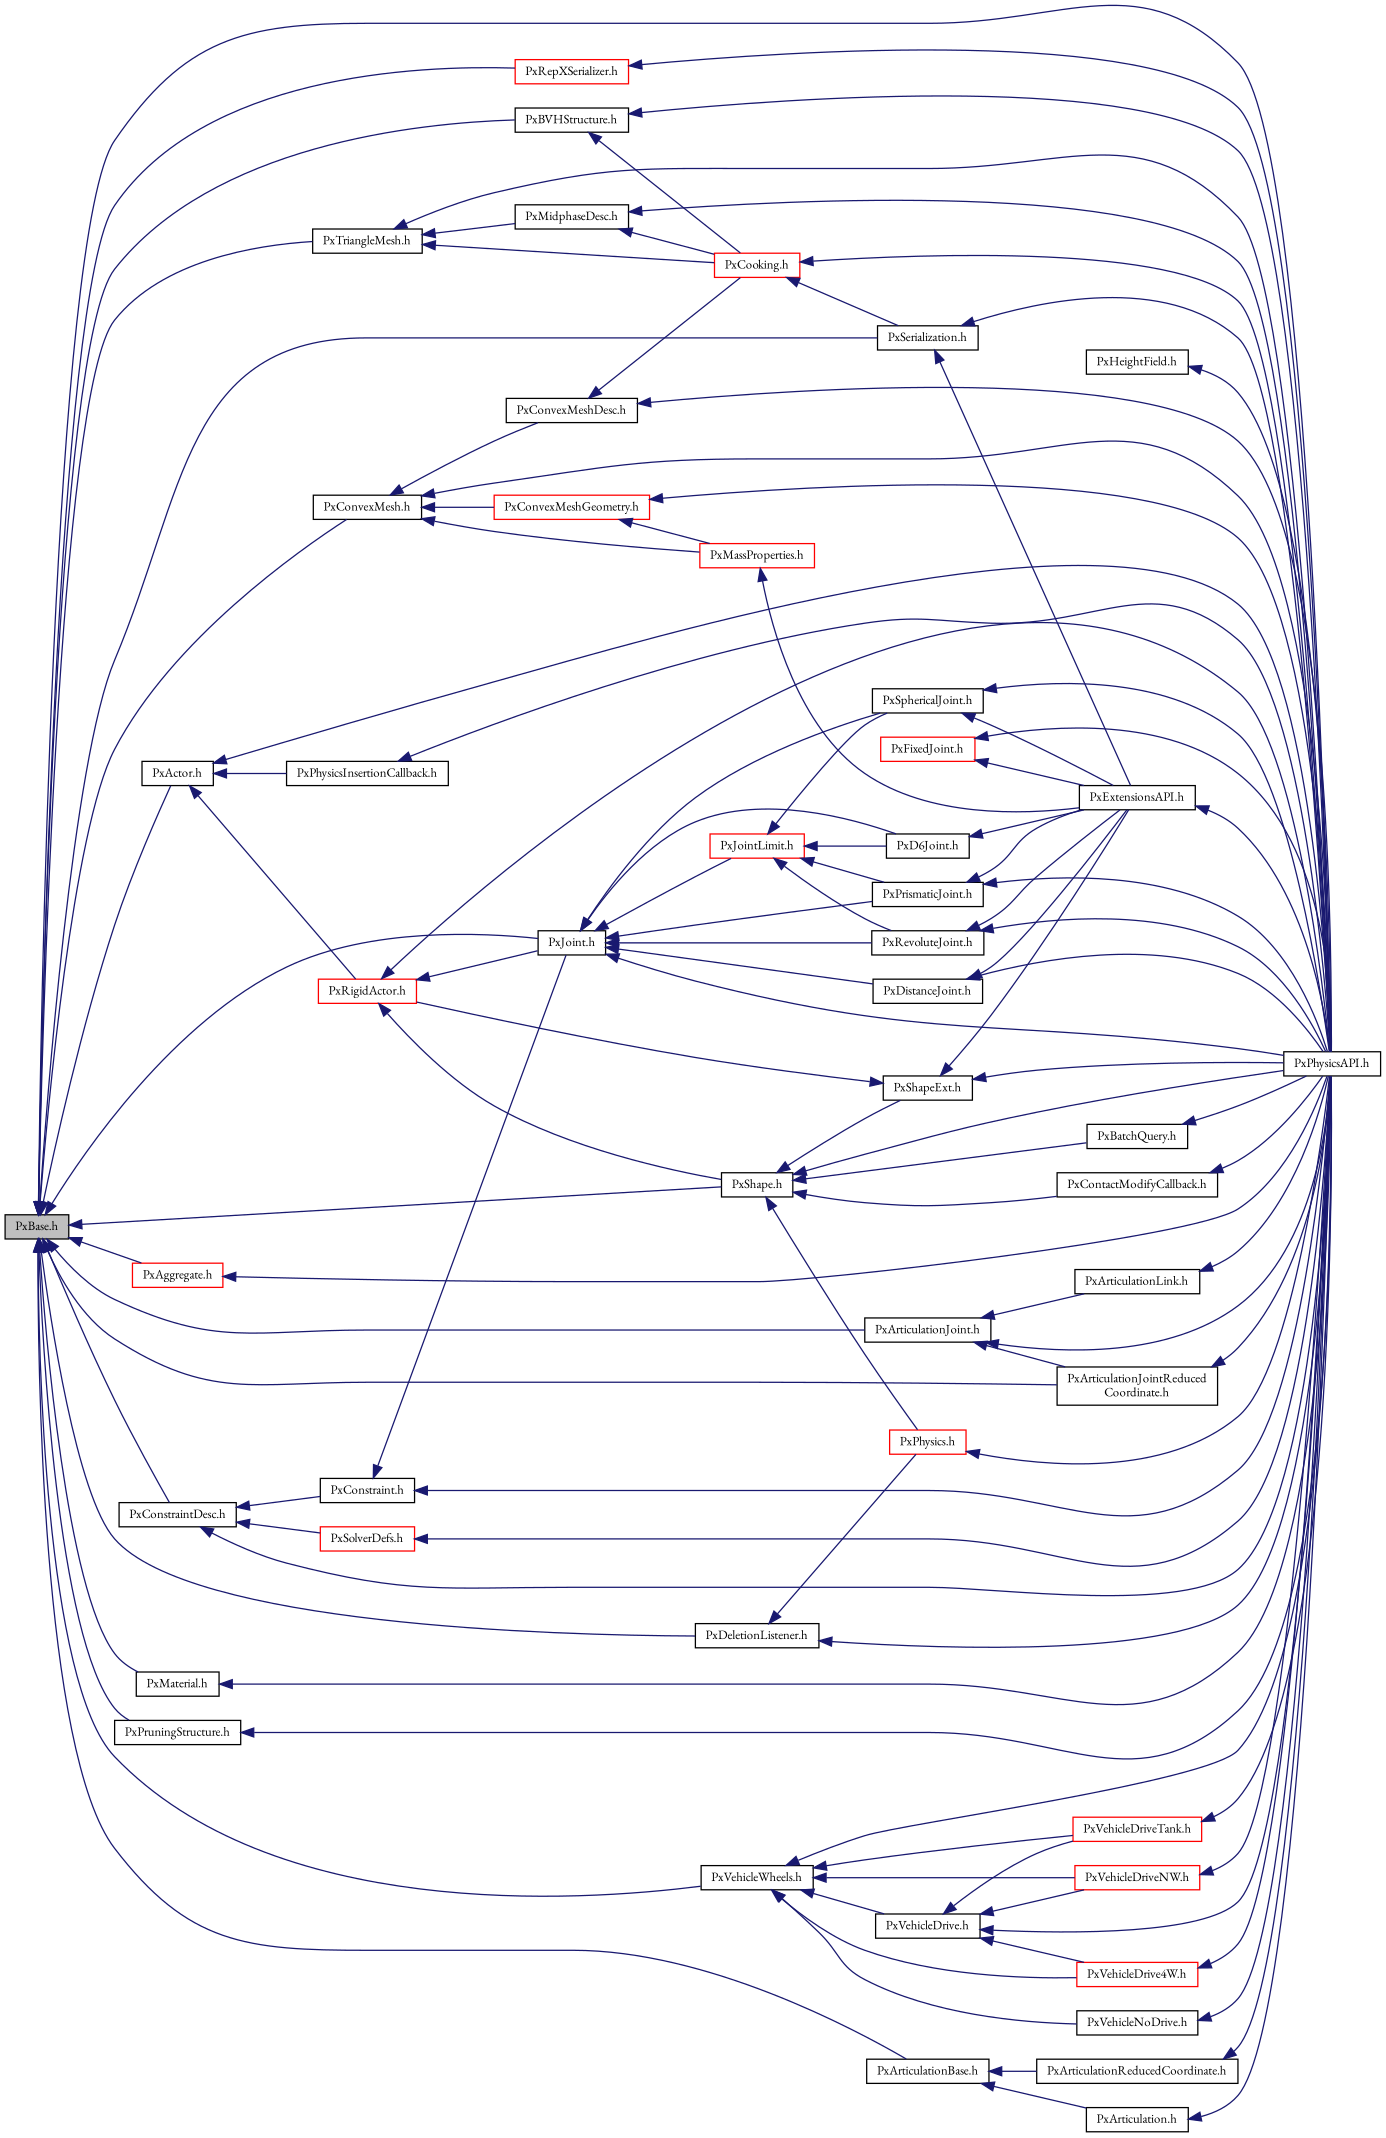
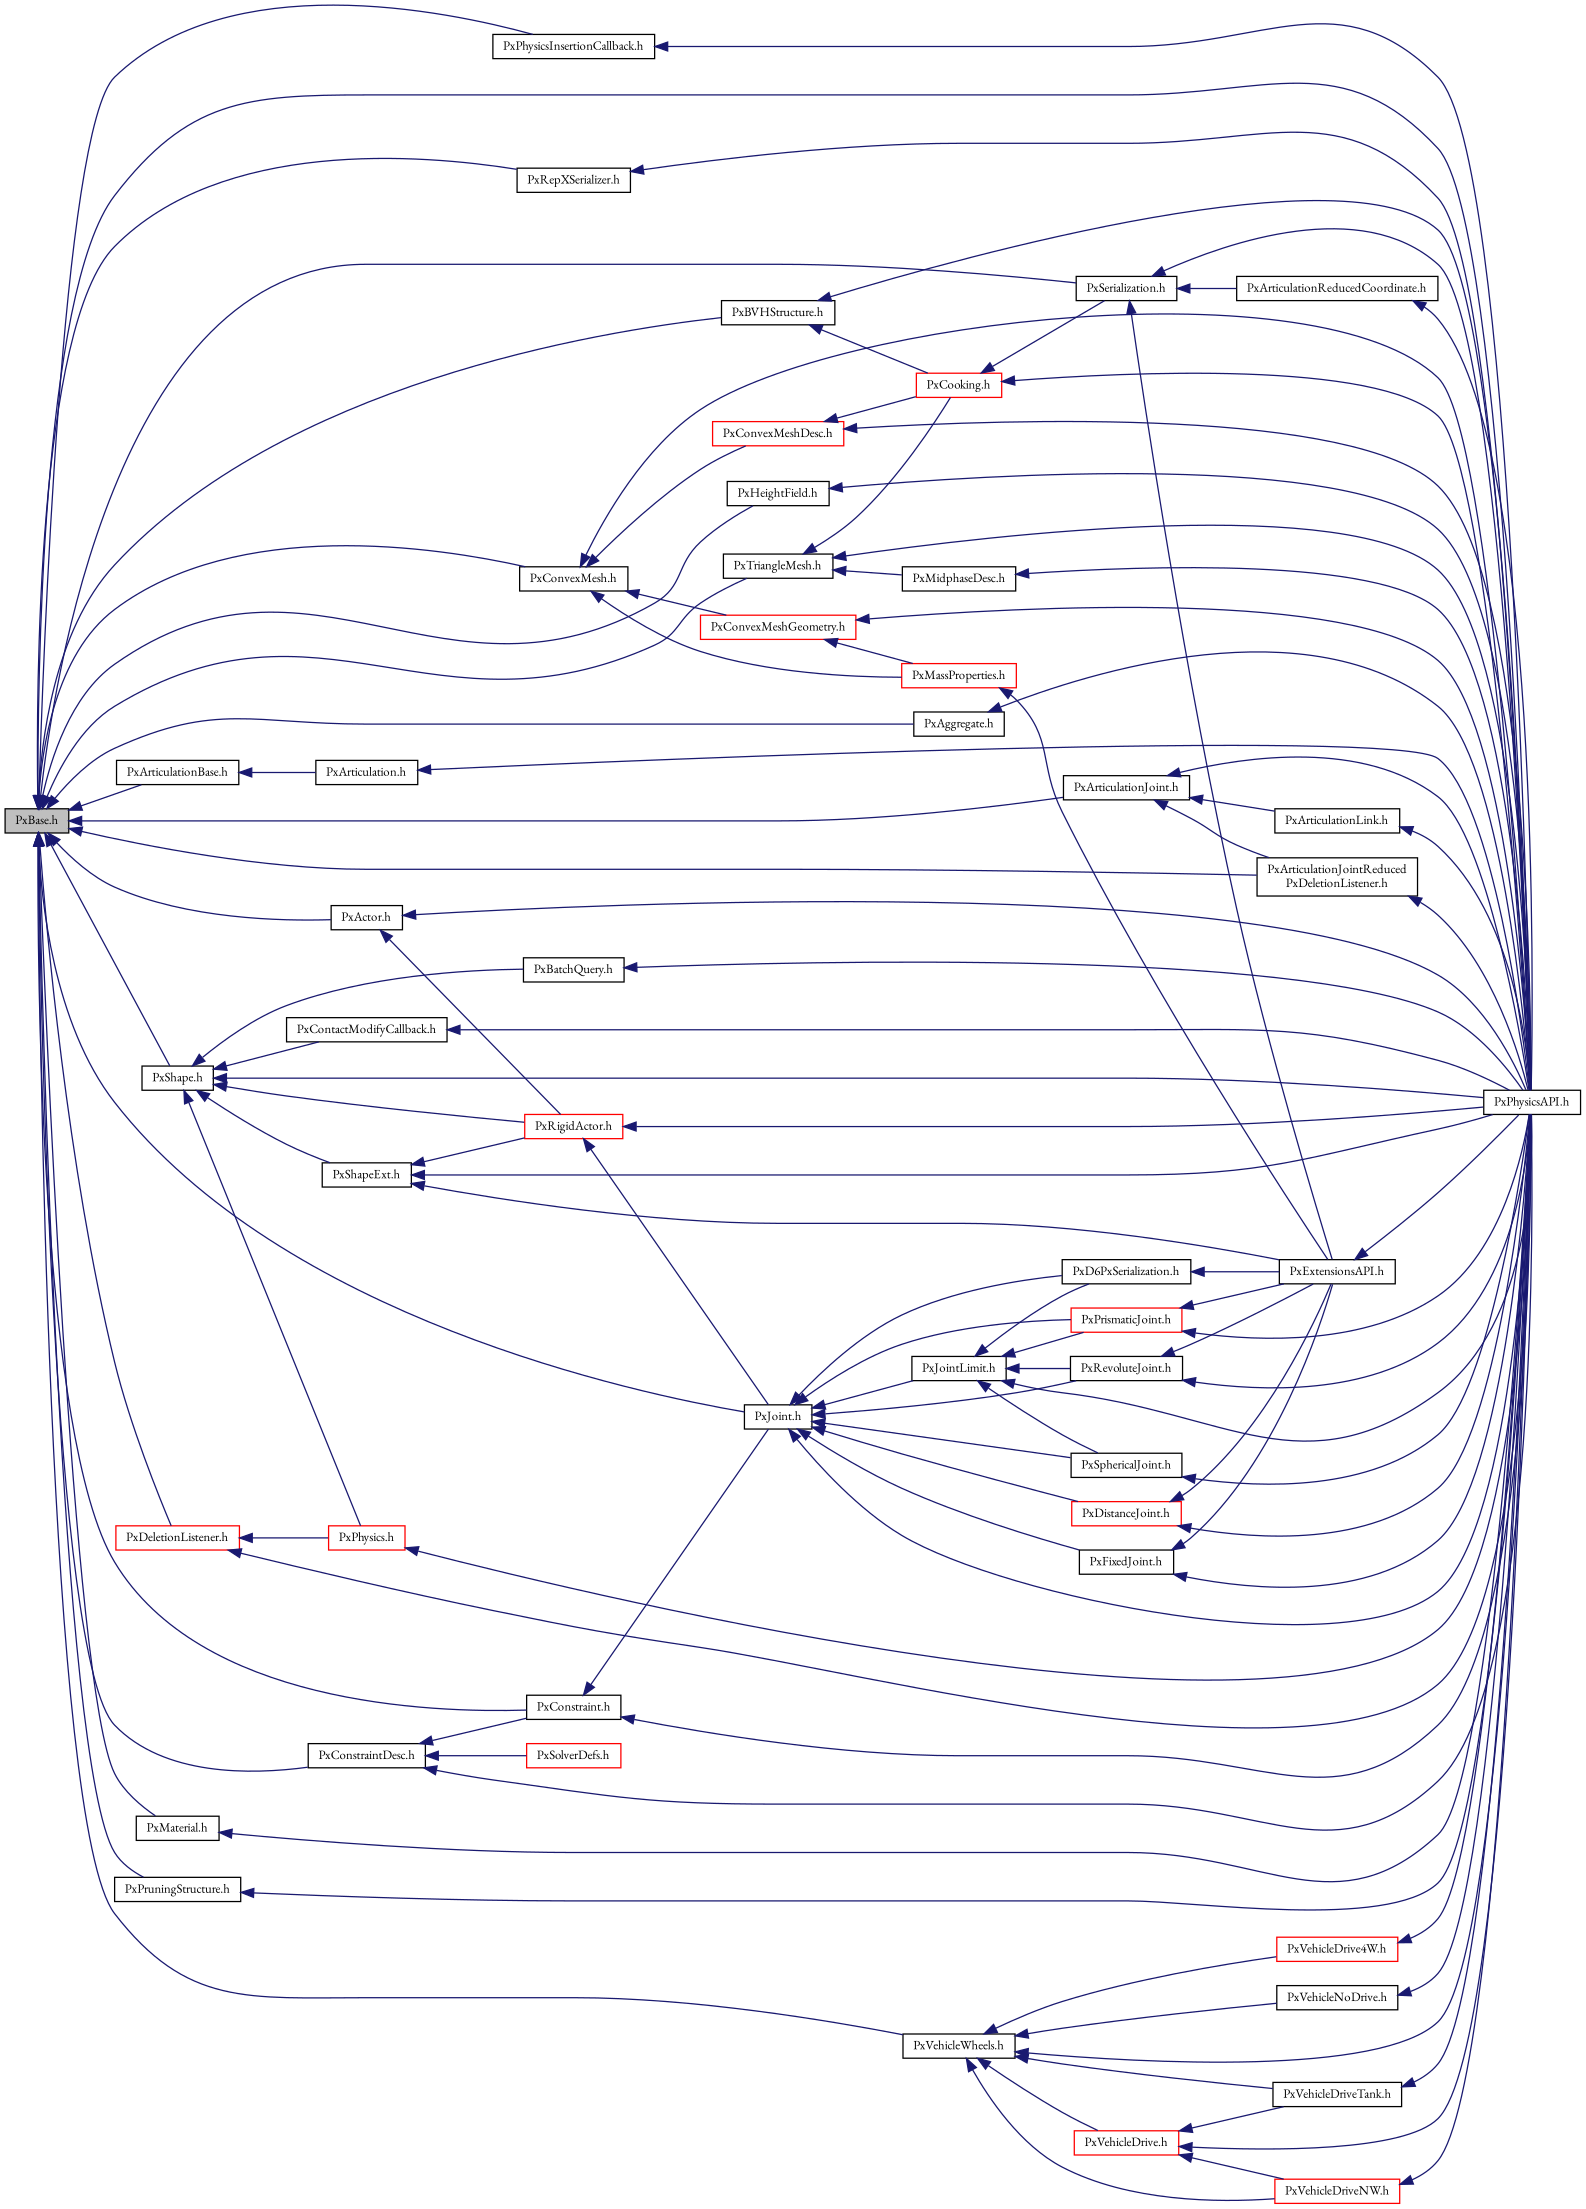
(572, 72) -> (574, 180)
(673, 243) -> none
(572, 410) -> (778, 434)
none -> (377, 626)
(928, 749) -> (1127, 1562)
(1044, 750) -> none
(257, 773) -> (78, 215)
(757, 846) -> (959, 1368)
(928, 846) -> (1127, 1272)
(928, 894) -> (1127, 1320)
(928, 991) -> (1127, 1514)
(538, 1127) -> (375, 1107)
(178, 1275) -> (959, 724)
(1137, 1386) -> (1337, 877)
none -> (82, 1464)
none -> (939, 1504)
(1068, 1559) -> (1378, 1426)
(757, 1636) -> (178, 1538)
(1137, 1829) -> (1337, 2094)
(928, 1926) -> (1127, 2143)
(1038, 1952) -> none
(1019, 2071) -> (1213, 288)
